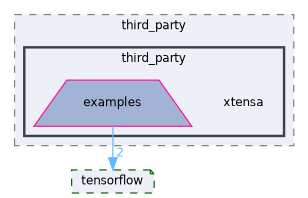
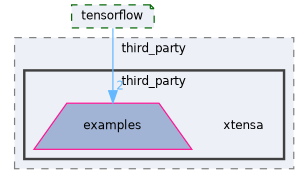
(113, 142) -> (113, 59)
